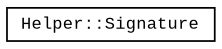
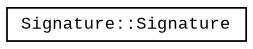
(111, 24) -> (127, 24)
